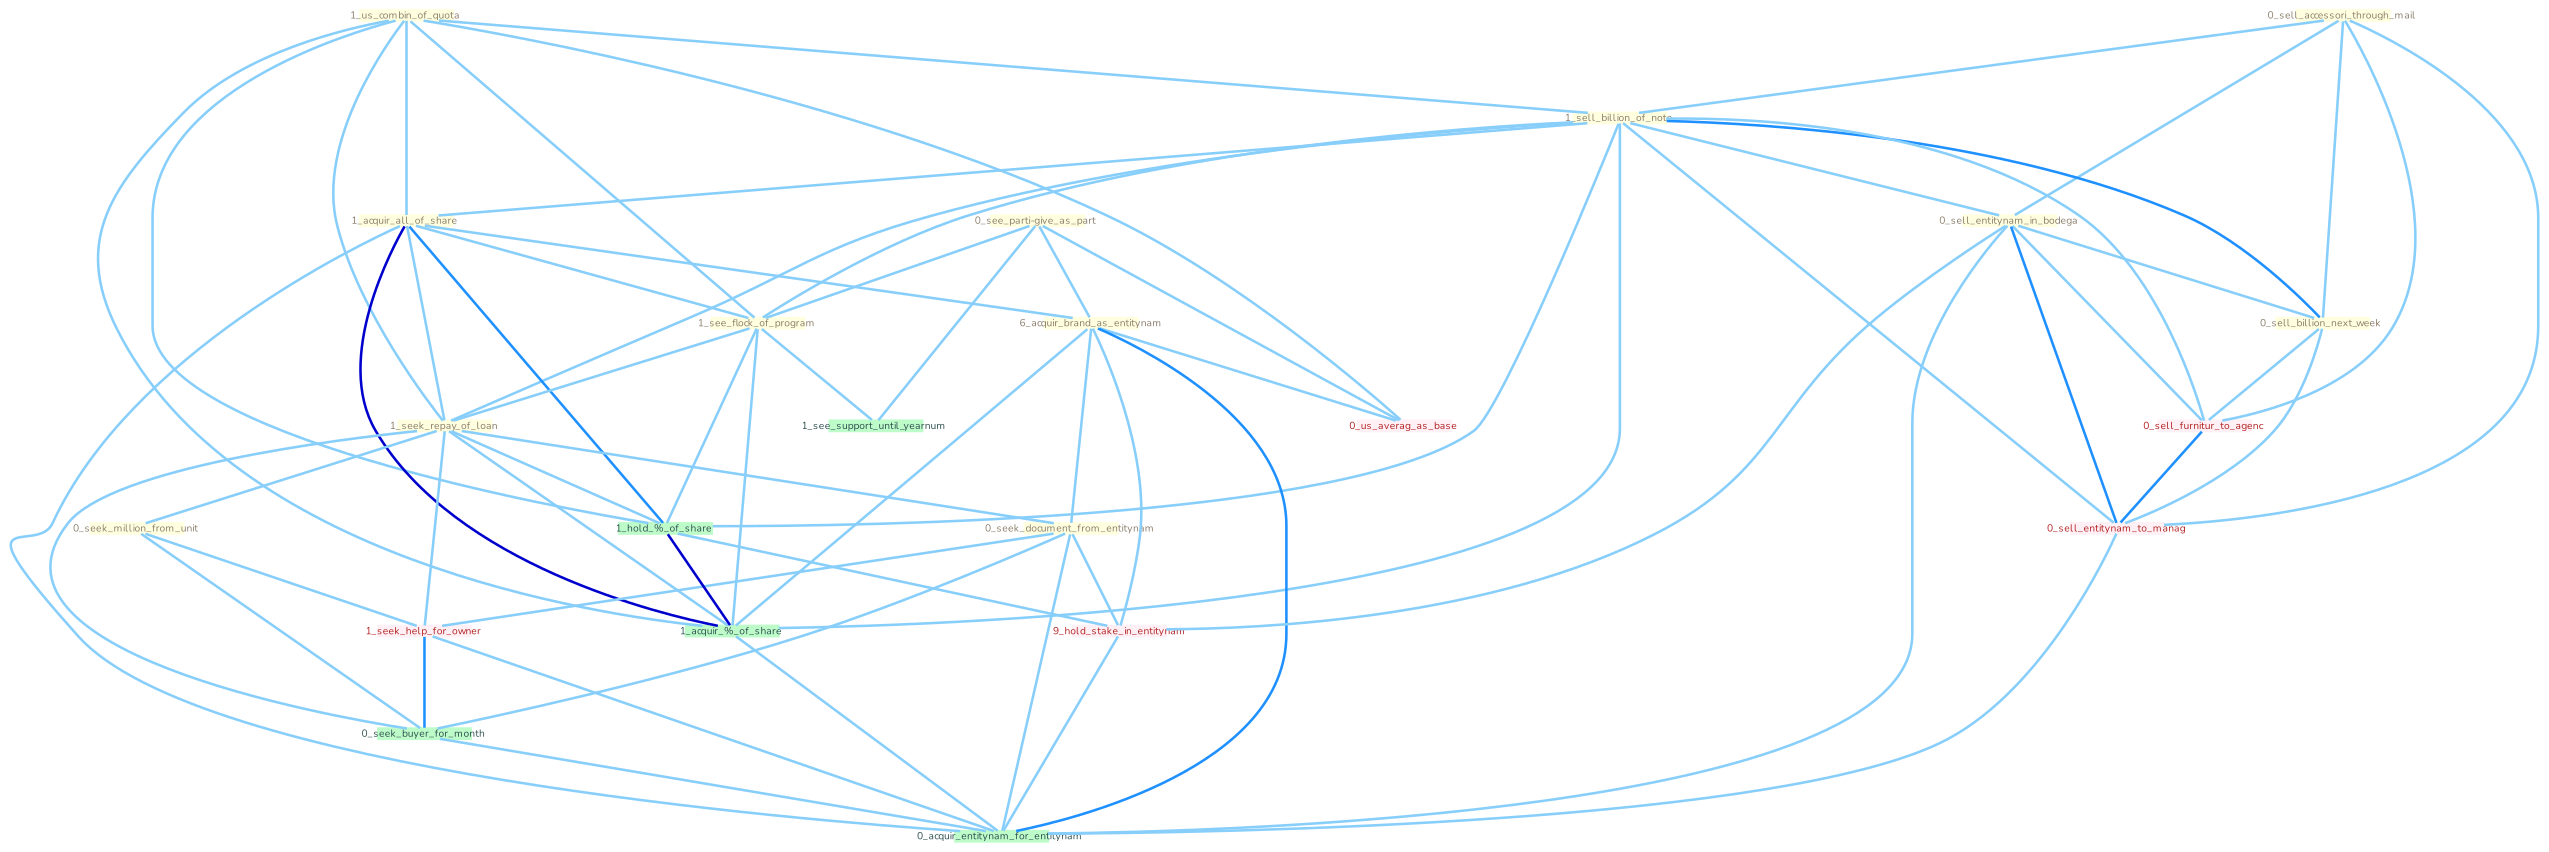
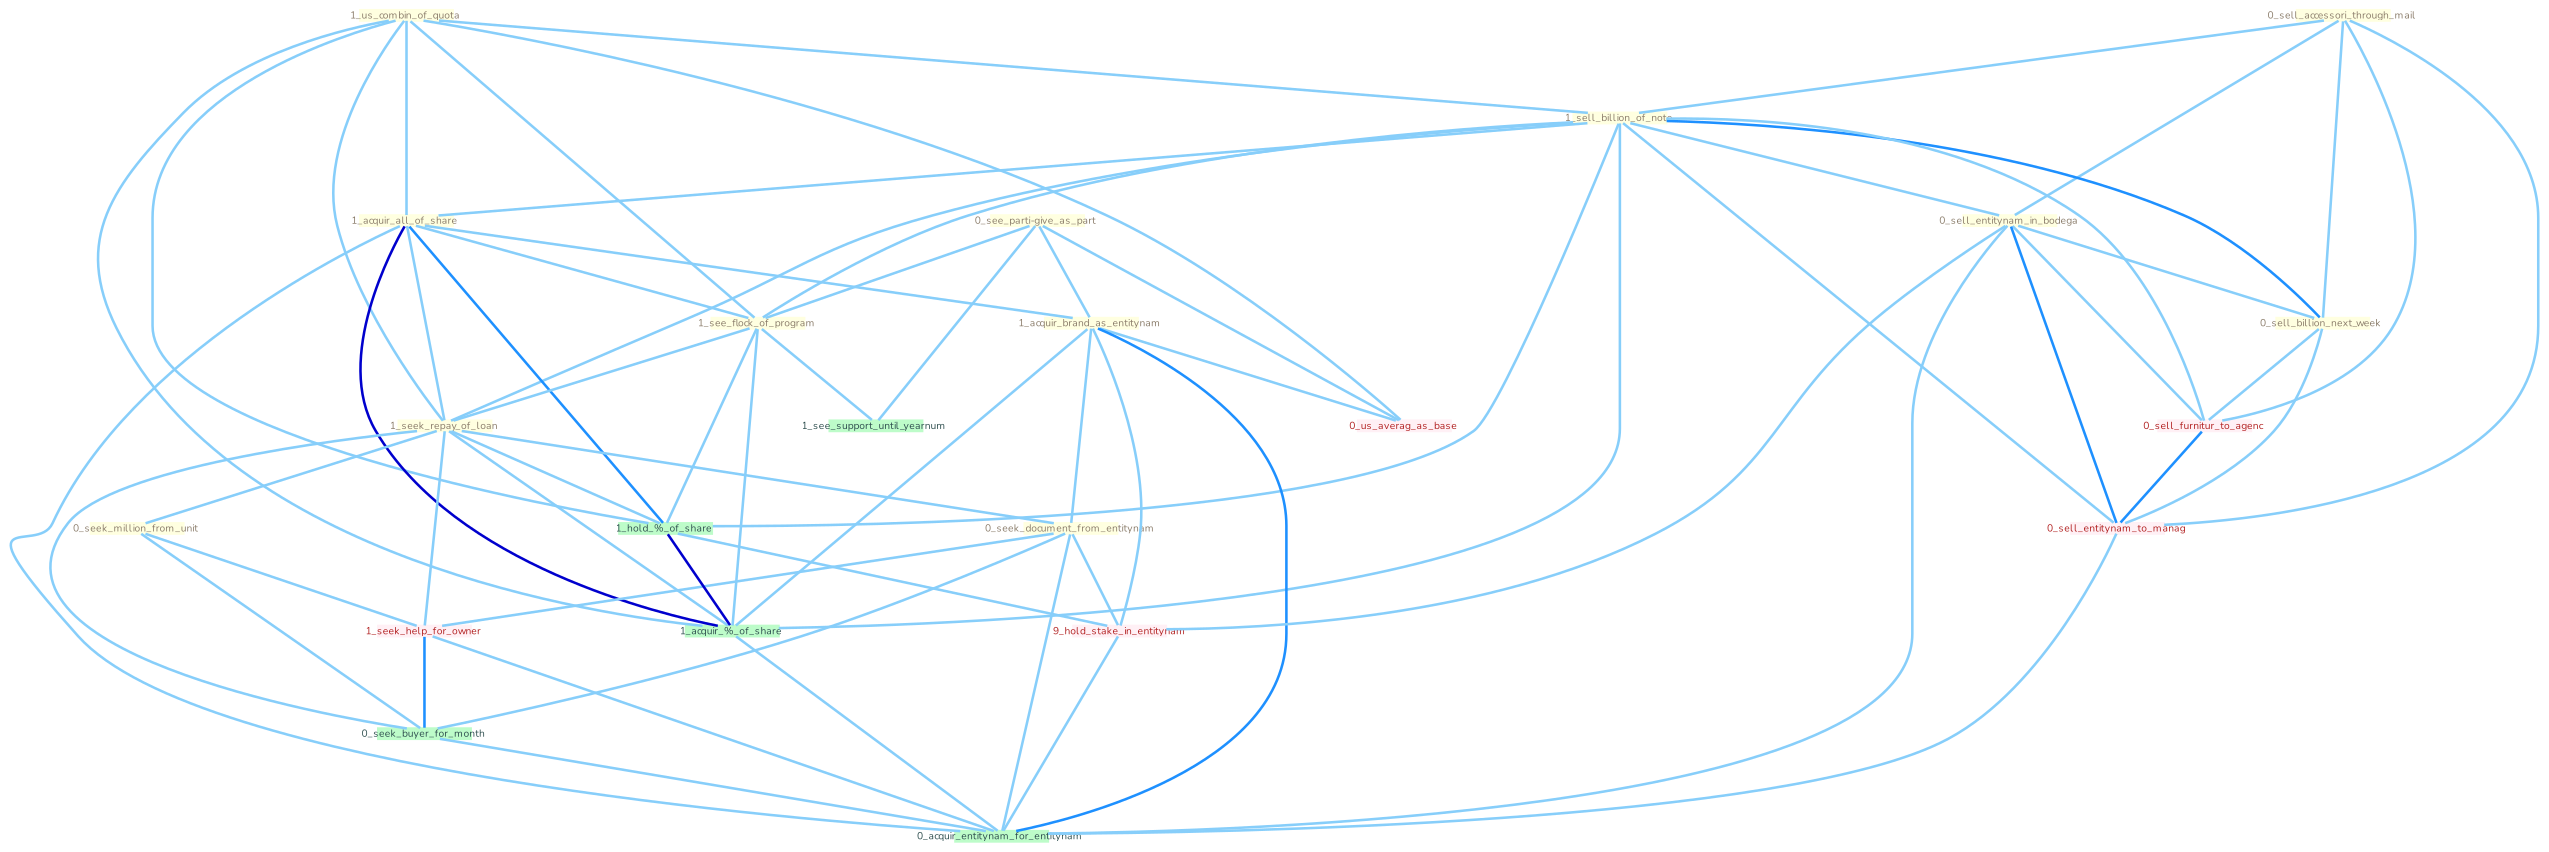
(1091, 323) -> (1091, 323)
